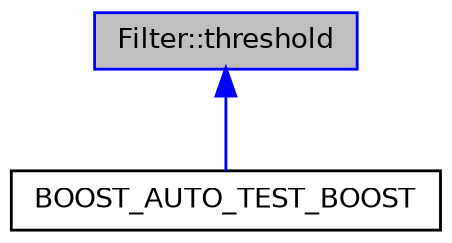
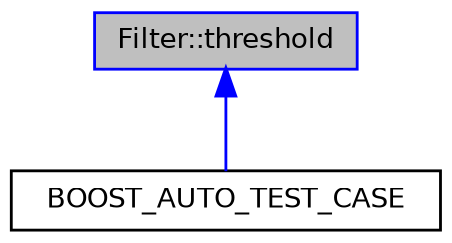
(226, 200) -> (226, 200)
